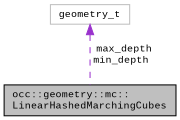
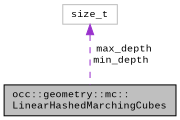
(90, 14) -> (90, 14)
